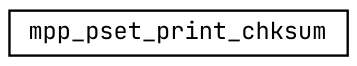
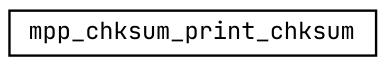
(179, 33) -> (193, 33)
